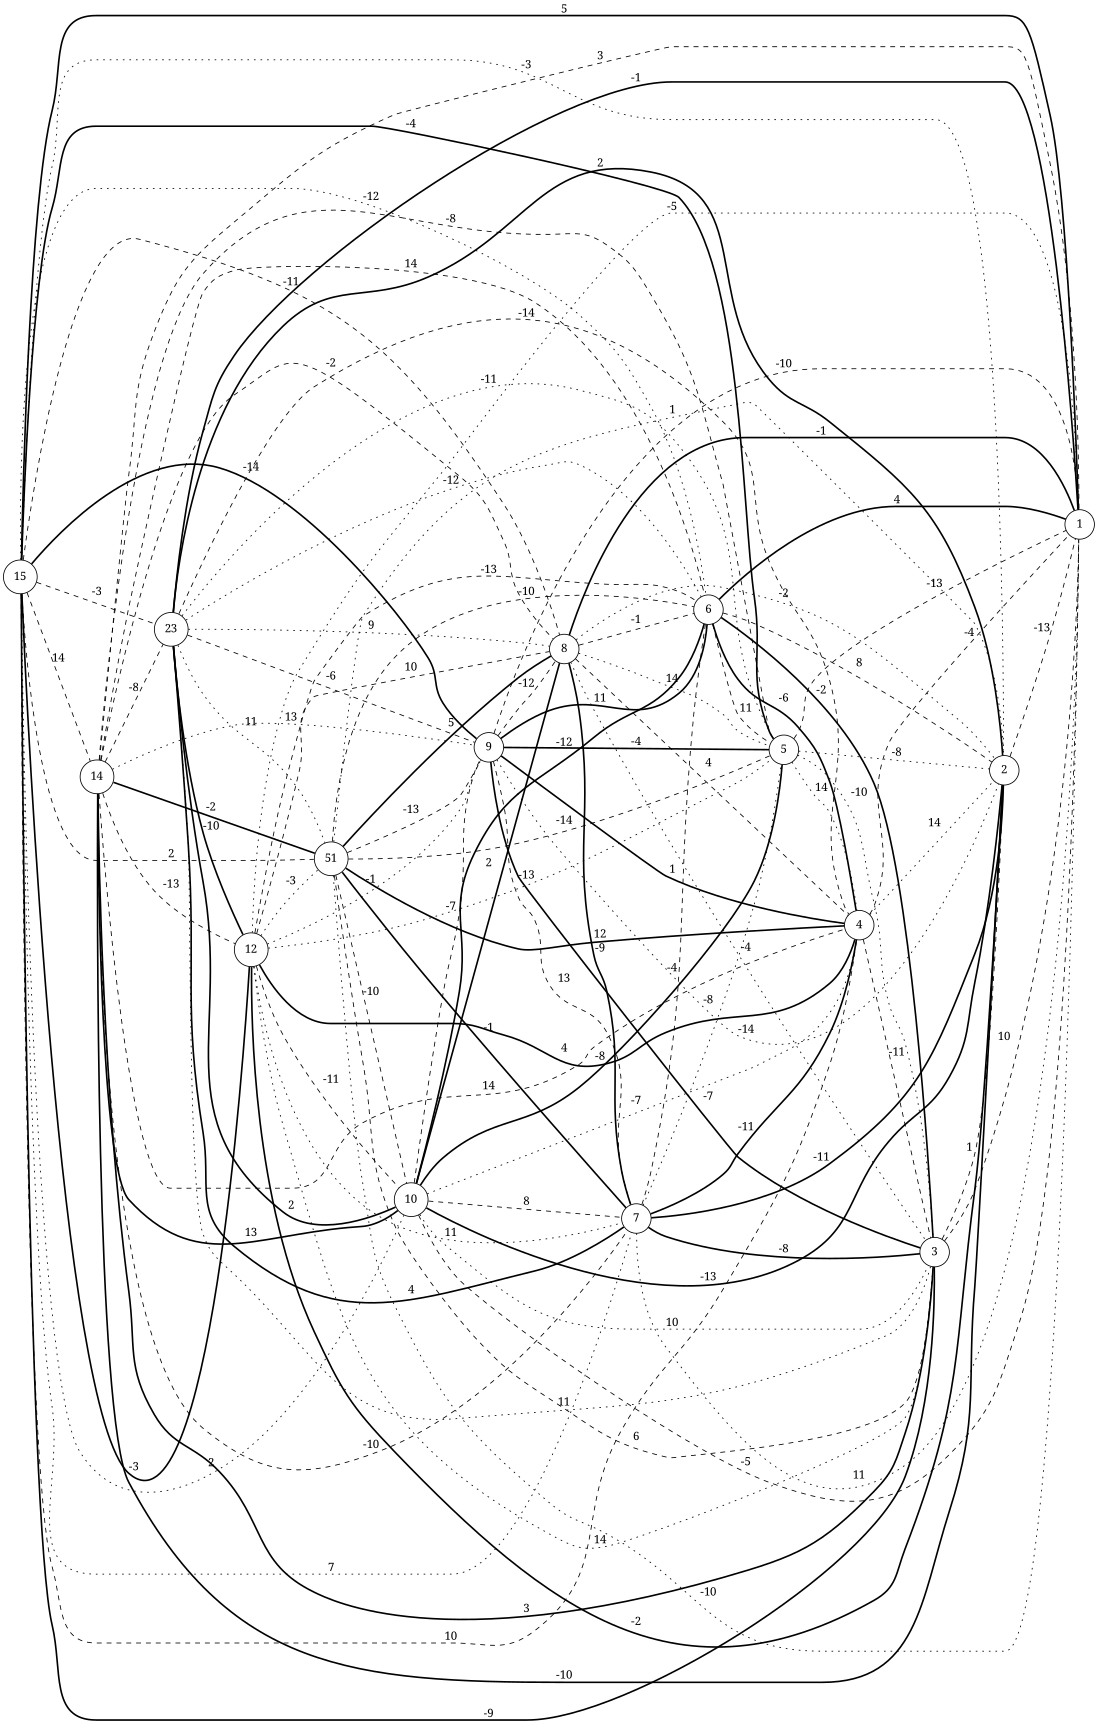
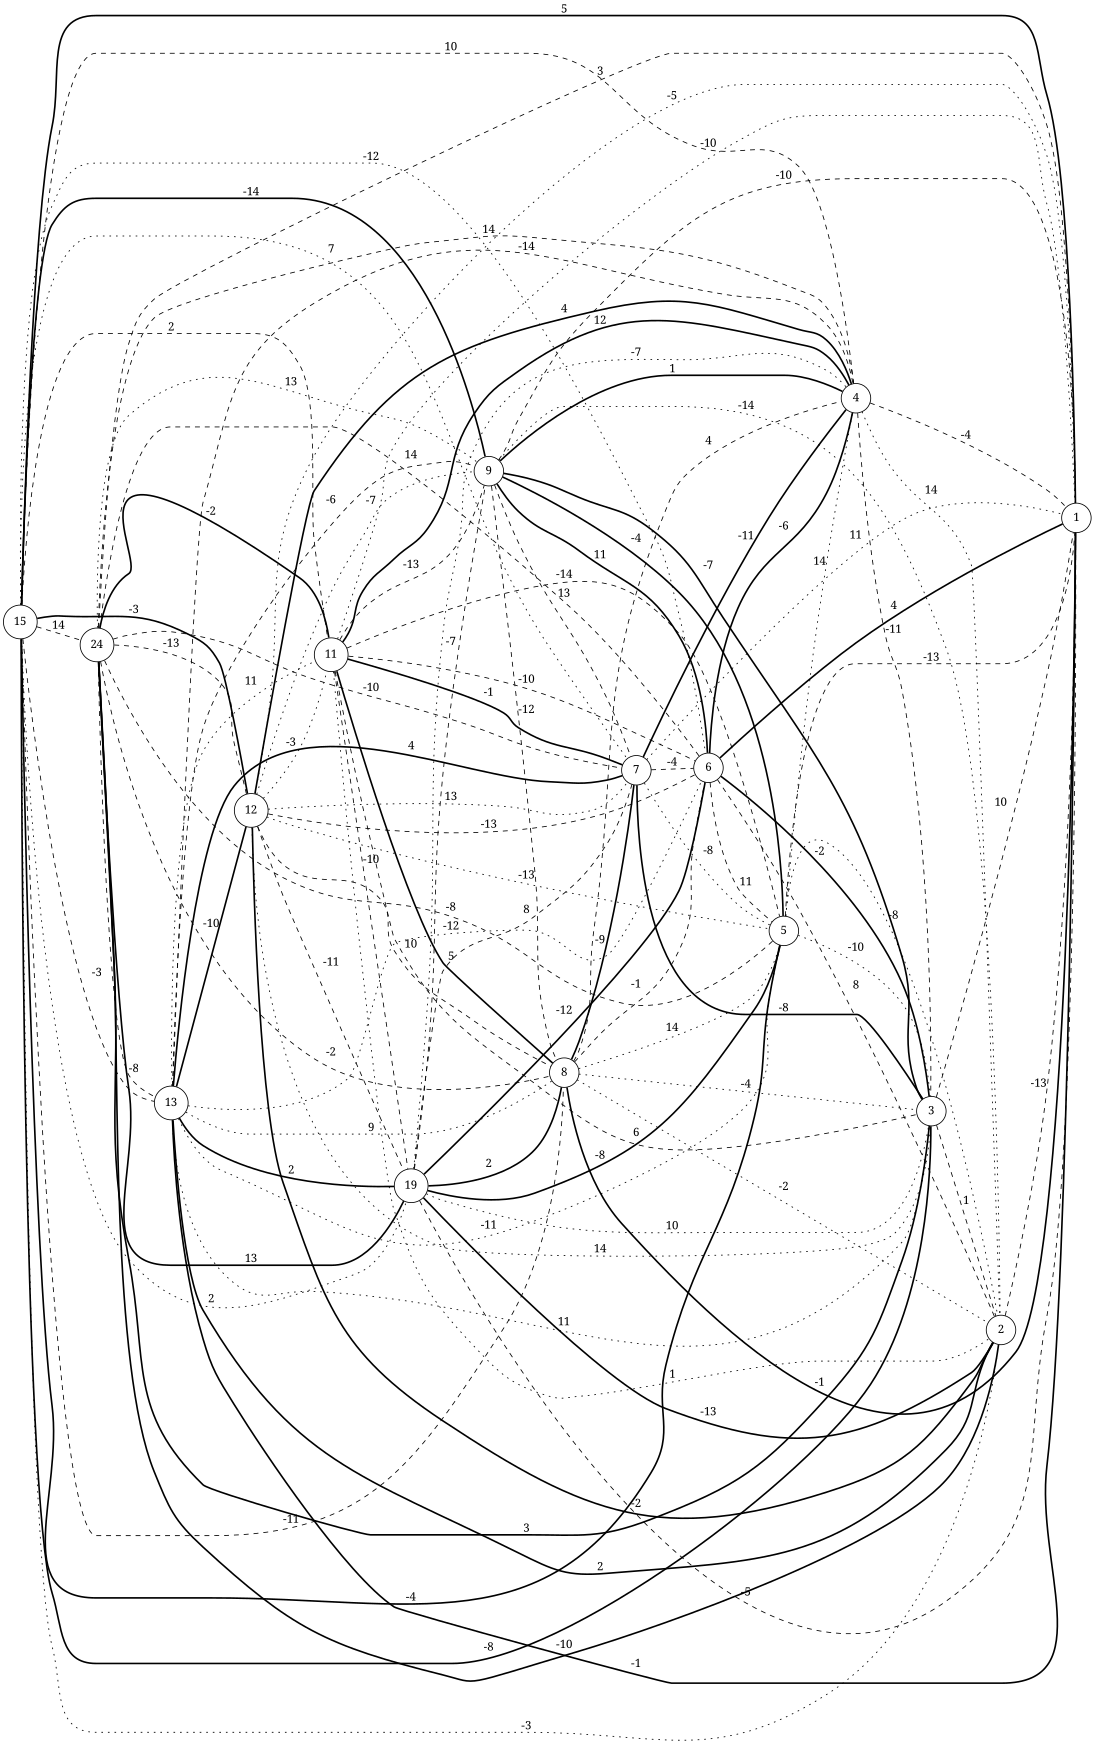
(171, 629) -> (171, 1103)
(97, 777) -> (97, 645)
(331, 859) -> (331, 655)
(371, 880) -> (371, 501)
(907, 1092) -> none
(411, 1200) -> (411, 1186)
(451, 1233) -> (451, 797)
(489, 1714) -> (489, 1648)
